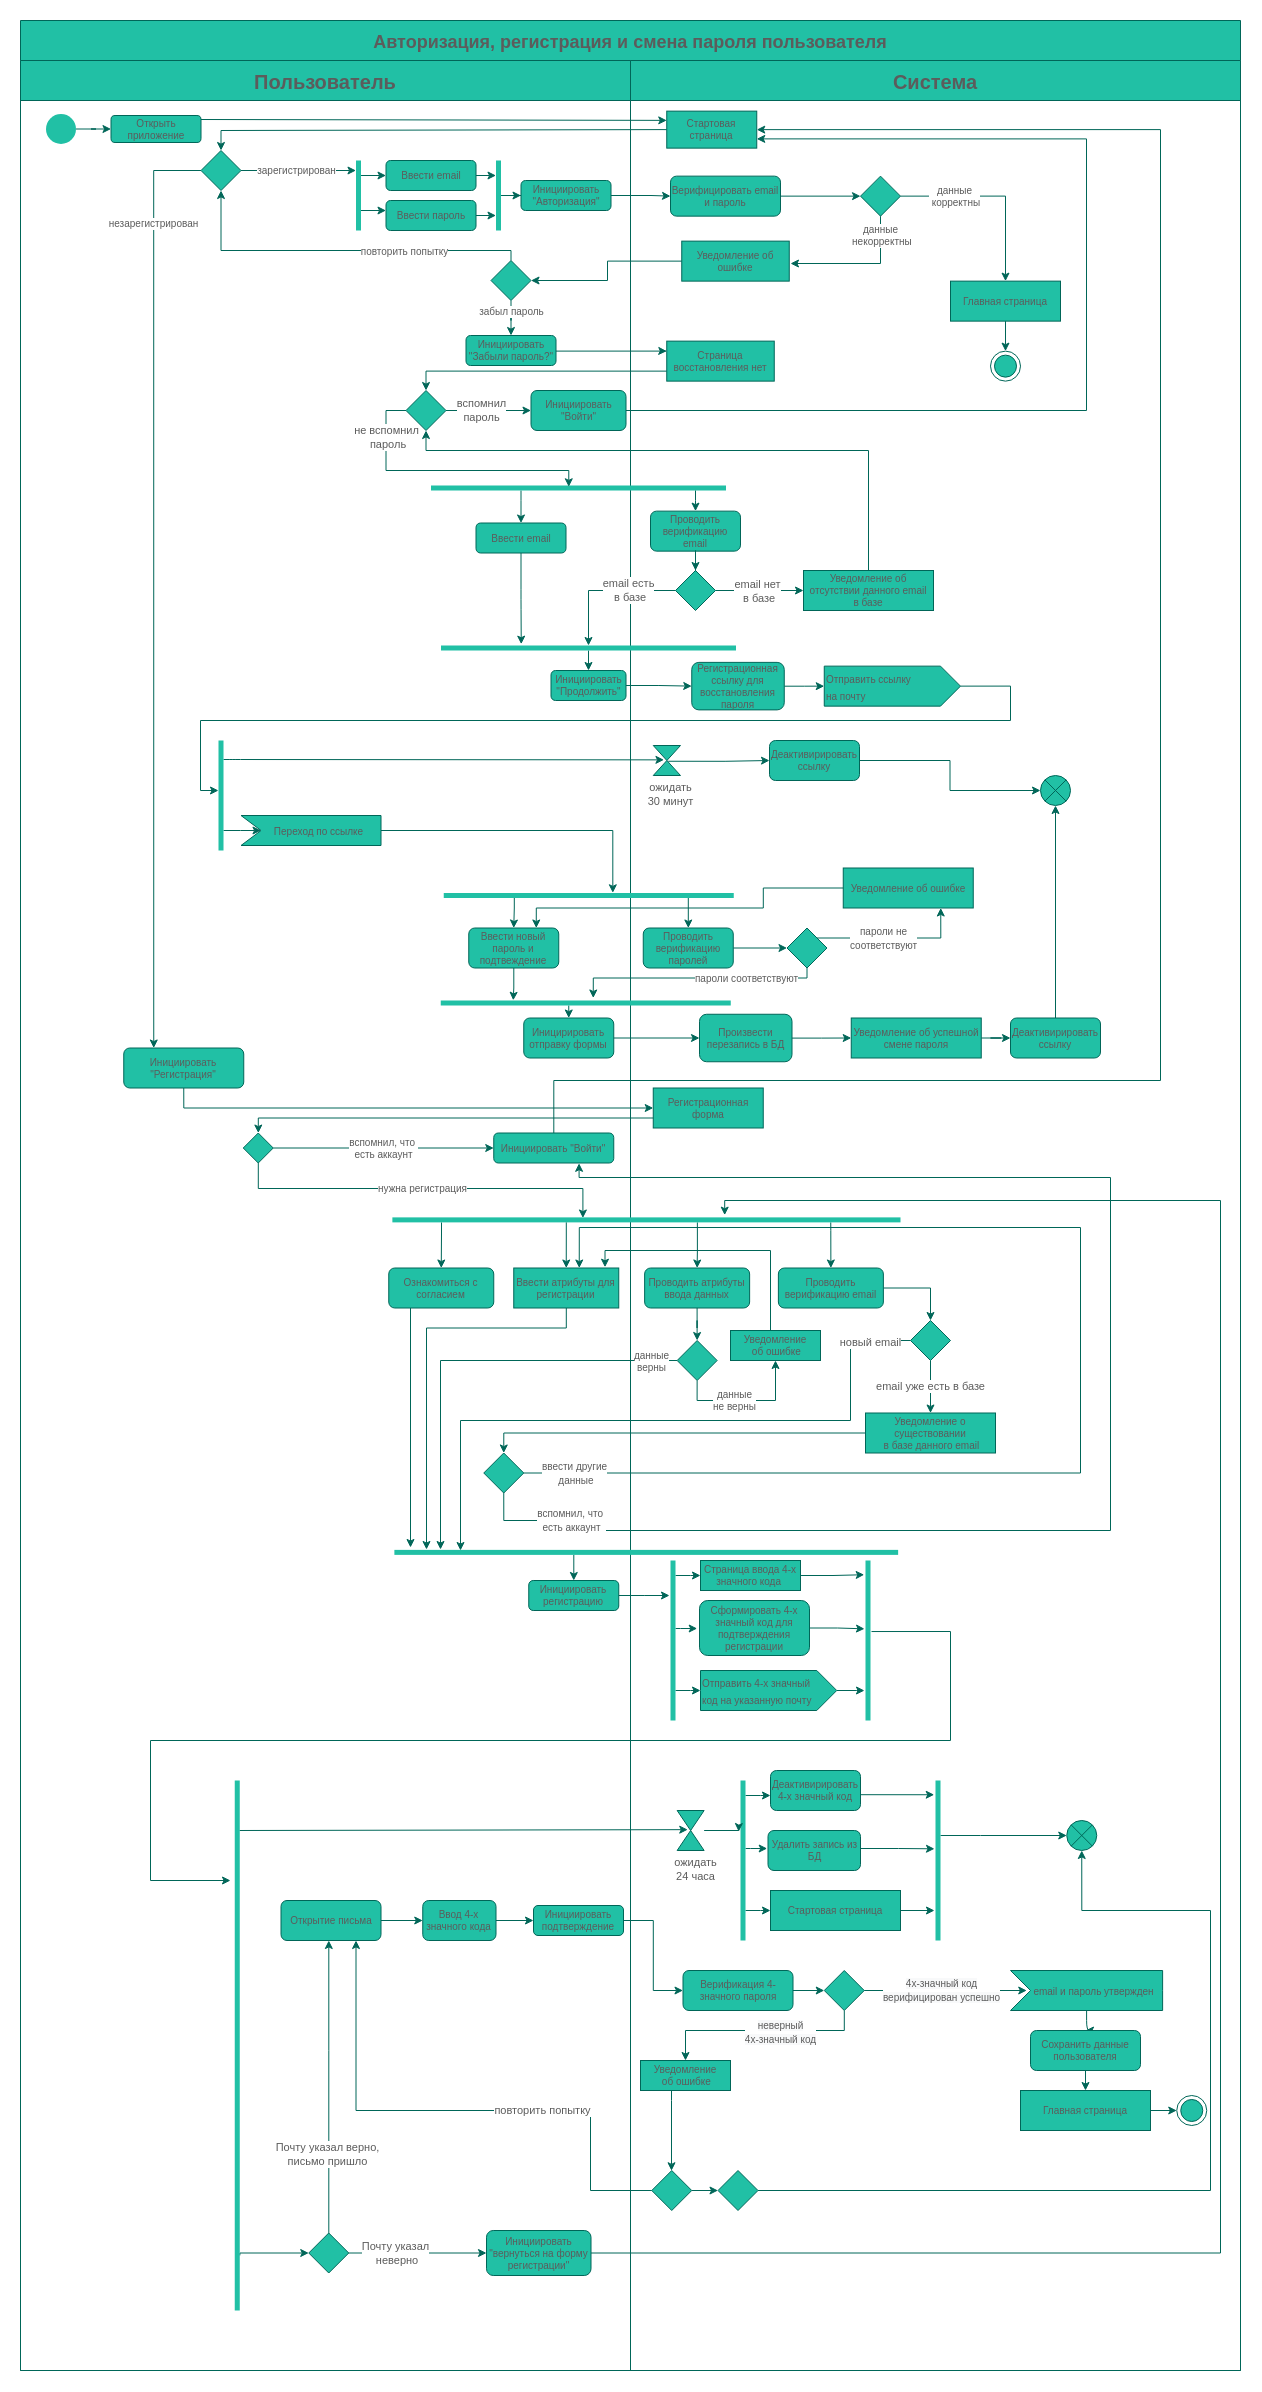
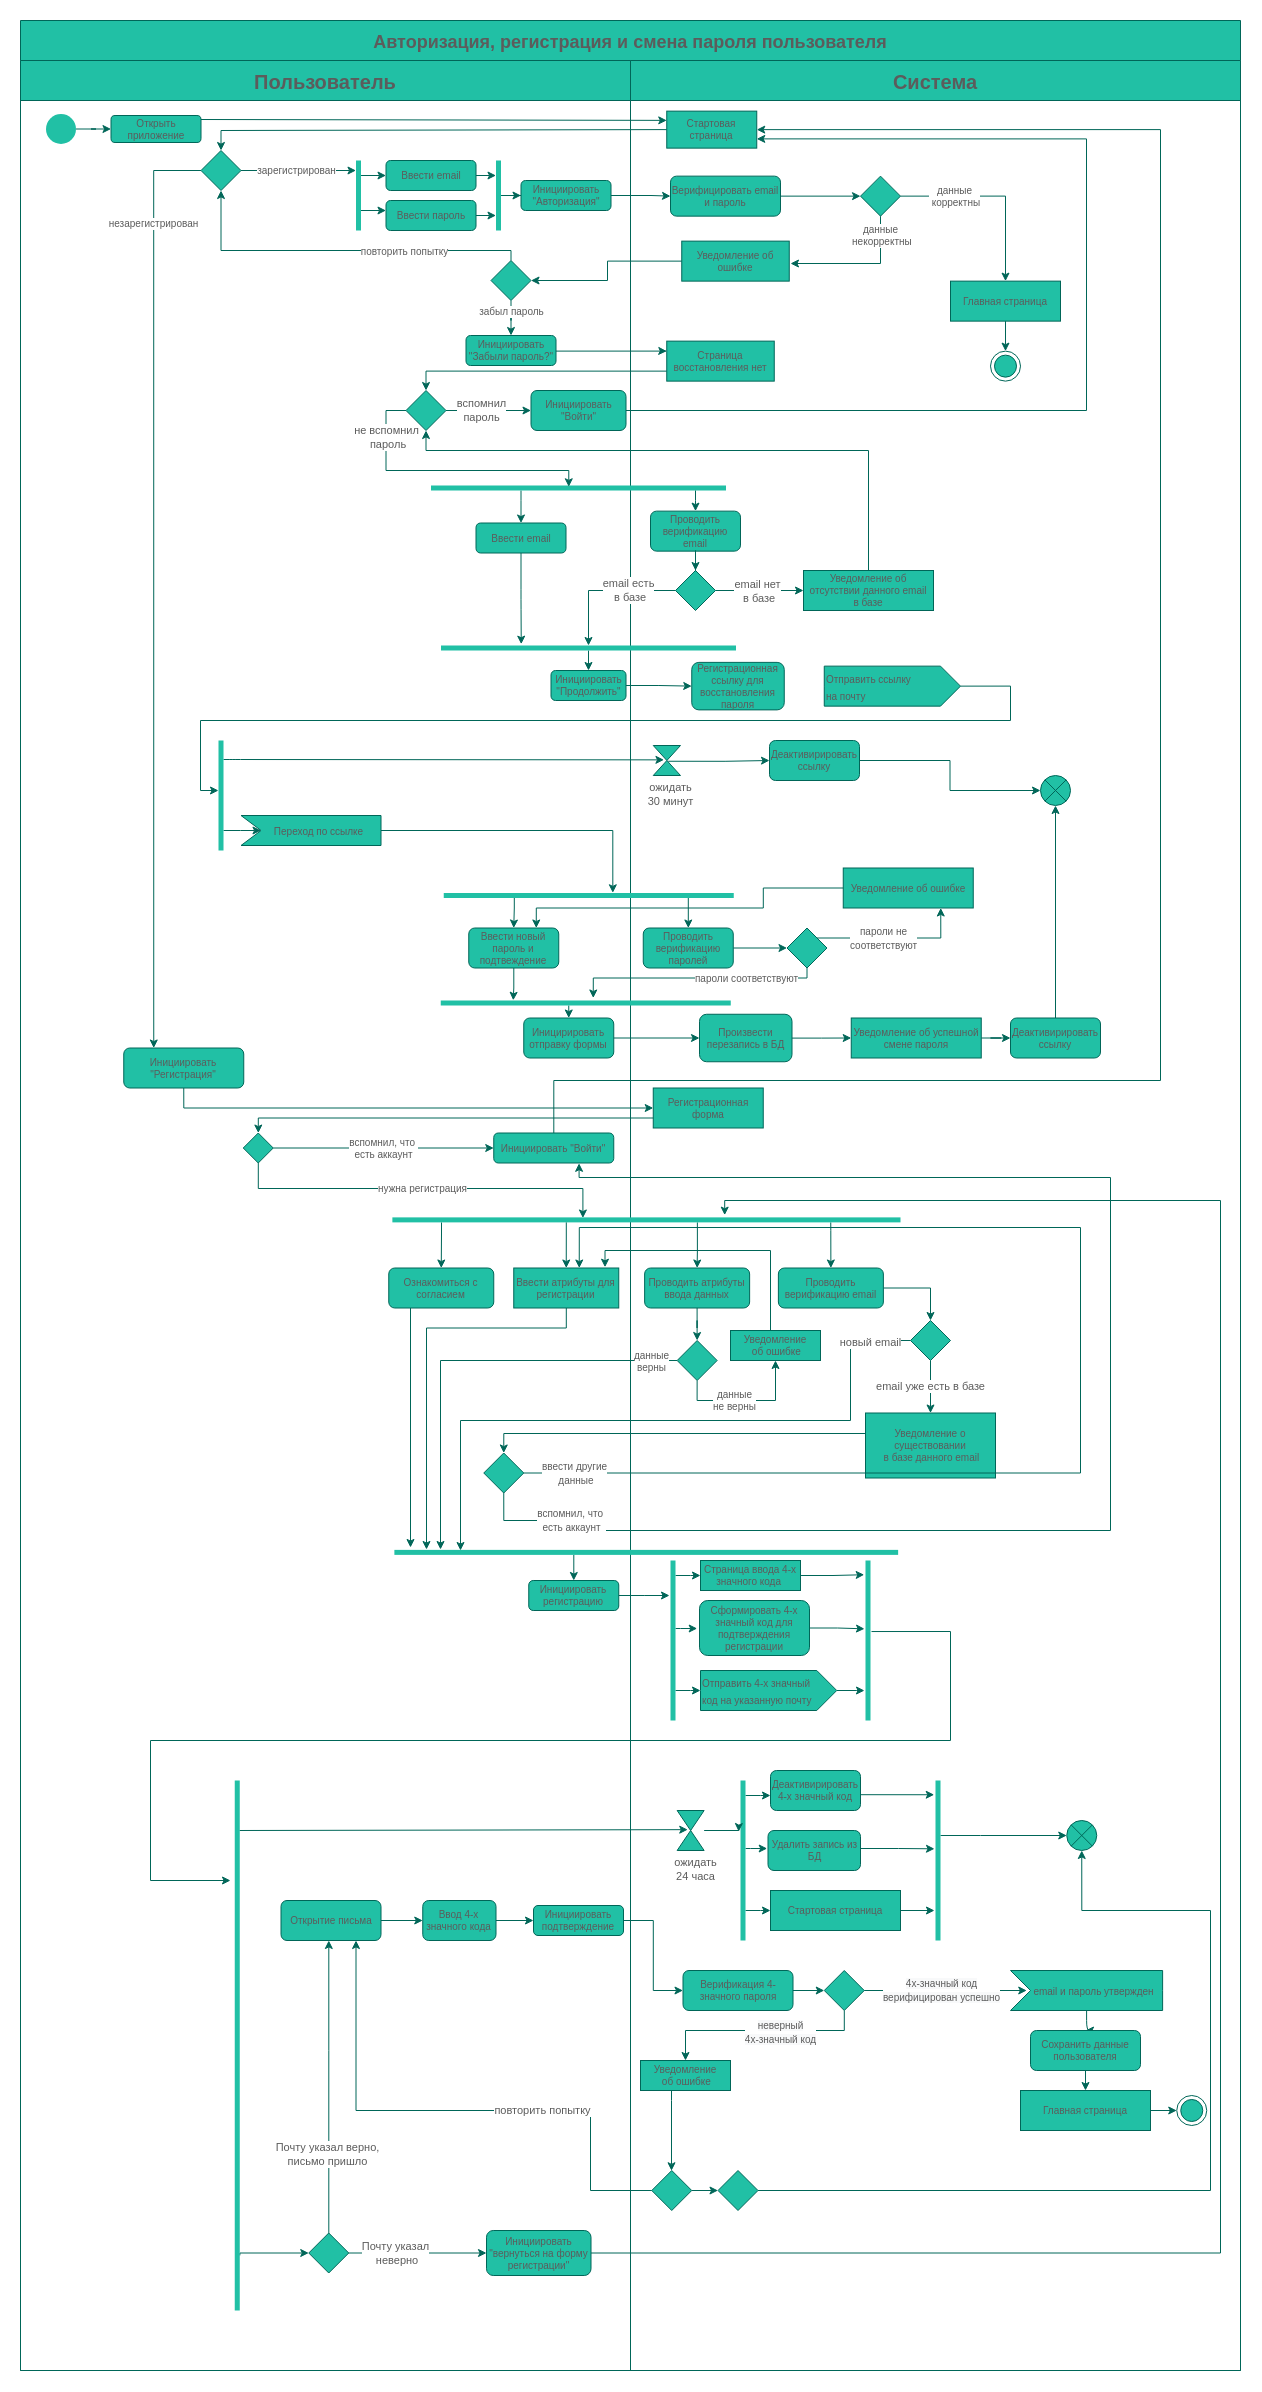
(800, 686) -> none
(931, 1433) -> (931, 1446)
